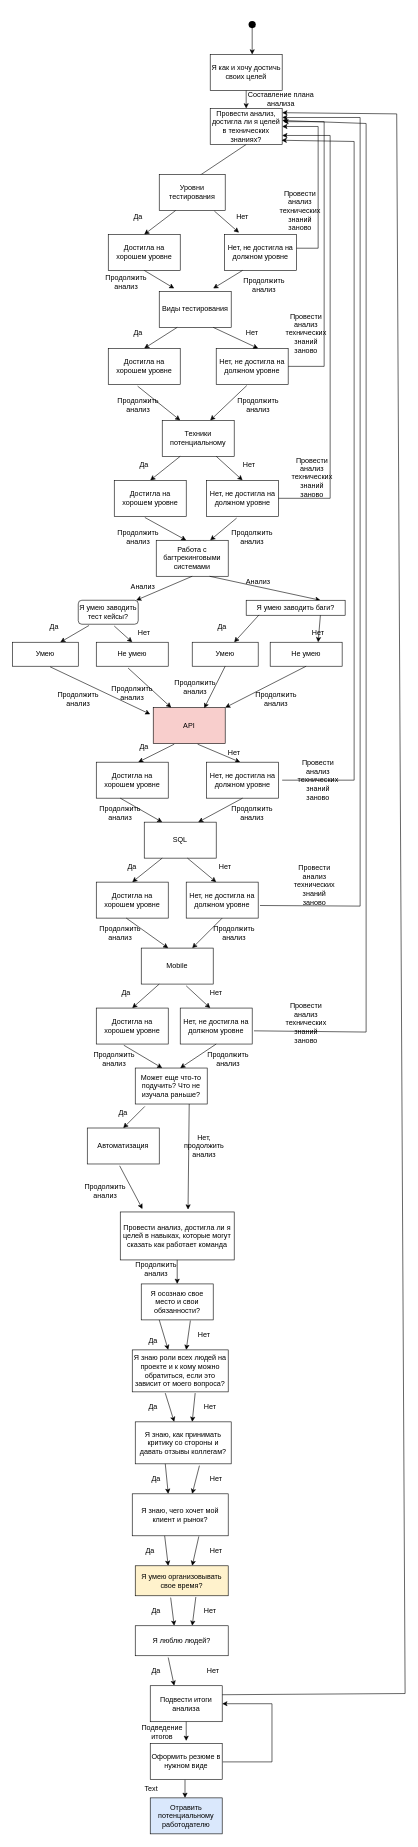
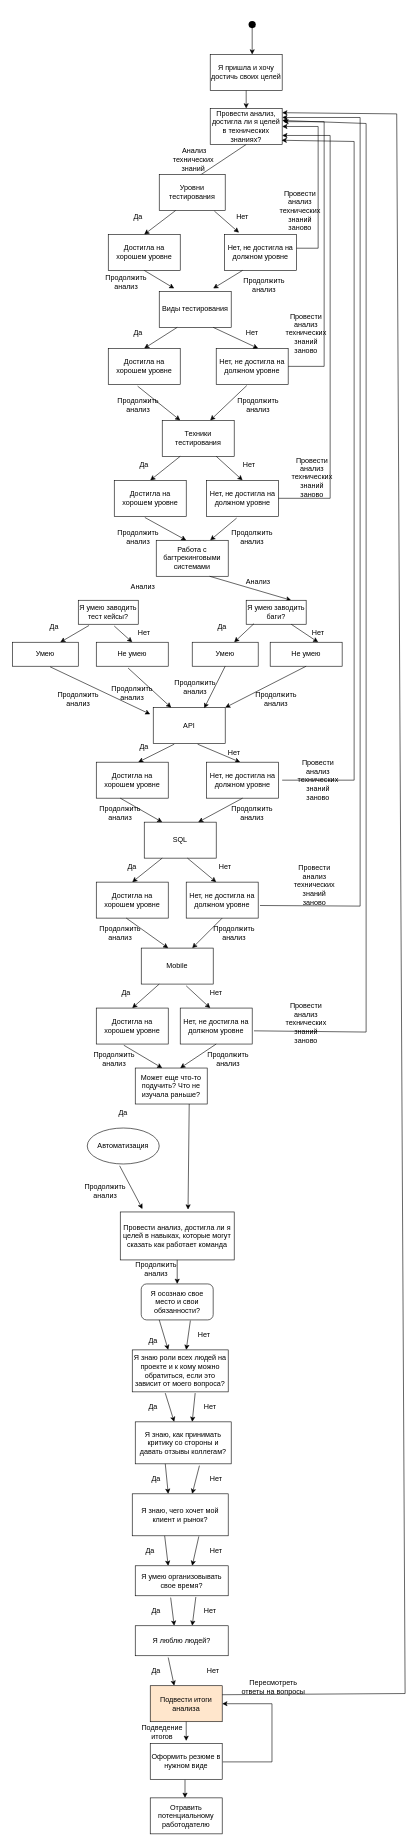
(246, 72) -> (246, 72)
(281, 99) -> none
none -> (194, 159)
(198, 438) -> (198, 438)
(166, 588) -> none
(296, 608) -> (276, 612)
(108, 612) -> (108, 612)
(189, 726) -> (189, 726)
(127, 1124) -> none
(123, 1146) -> (123, 1146)
(204, 1146) -> none
(177, 1302) -> (177, 1302)
(182, 1581) -> (182, 1581)
none -> (274, 1688)
(186, 1704) -> (186, 1704)
(152, 1790) -> none
(186, 1817) -> (186, 1817)
